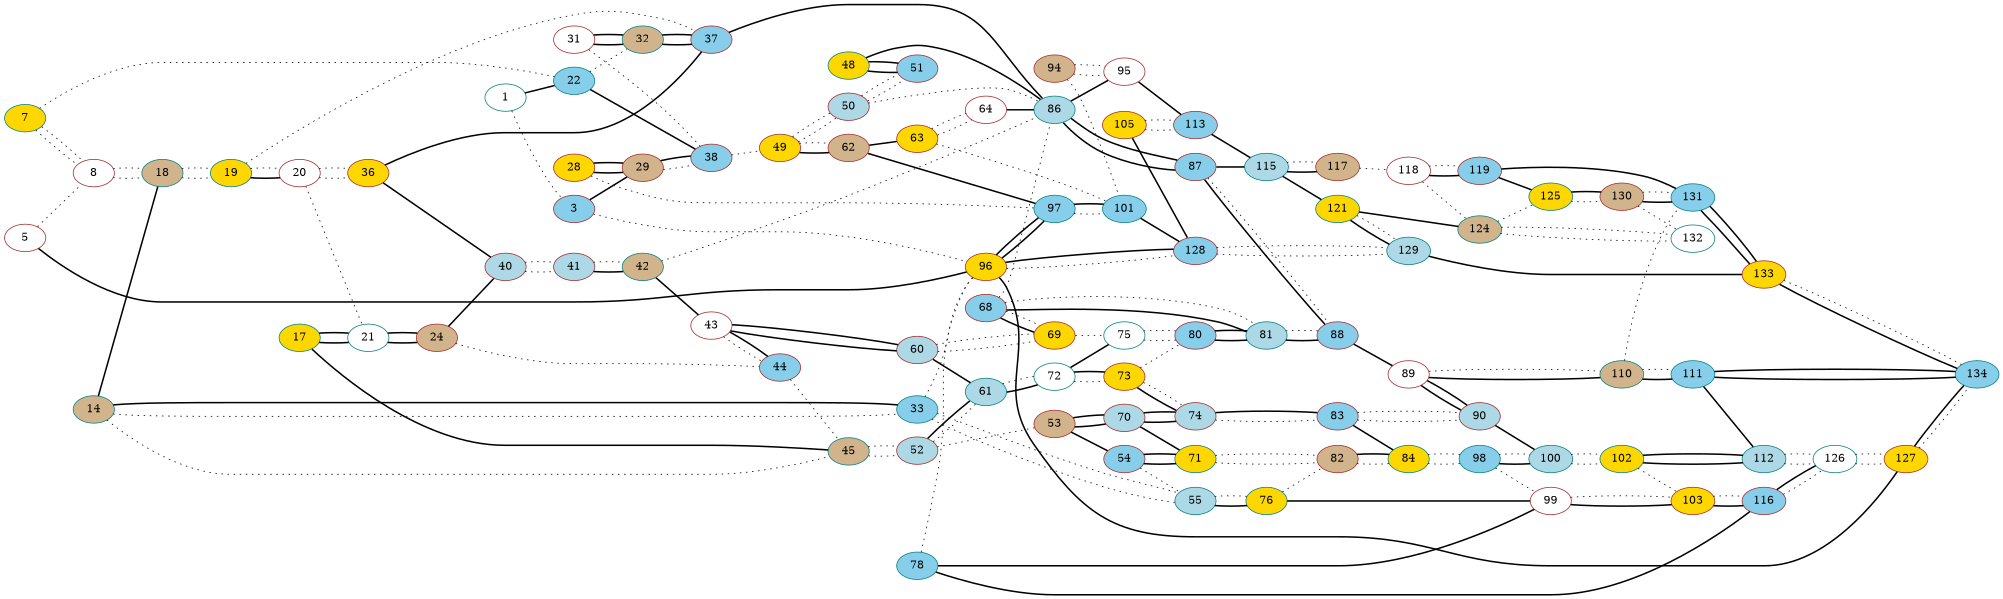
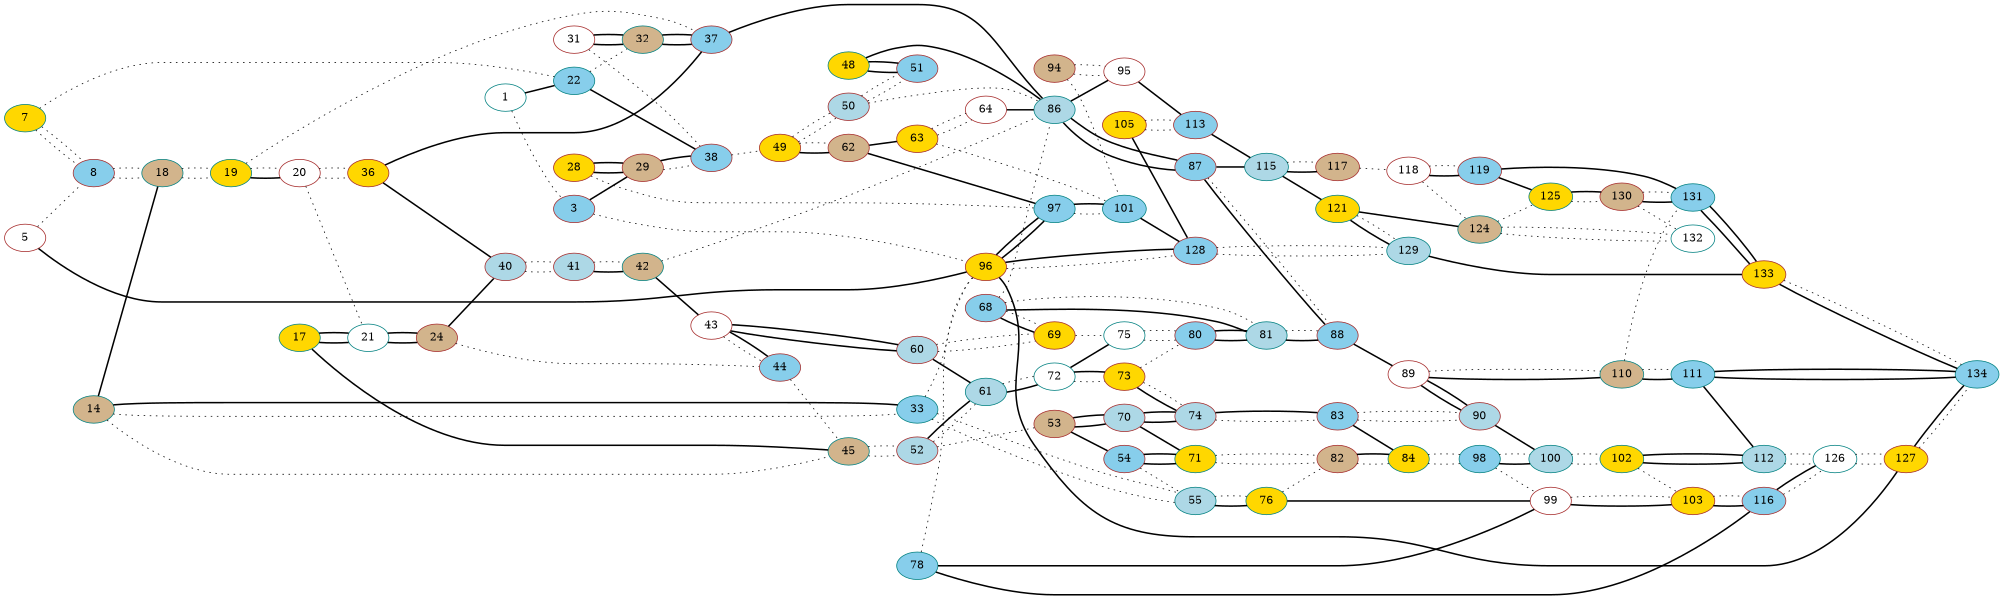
(94, 173) -> (94, 173)
